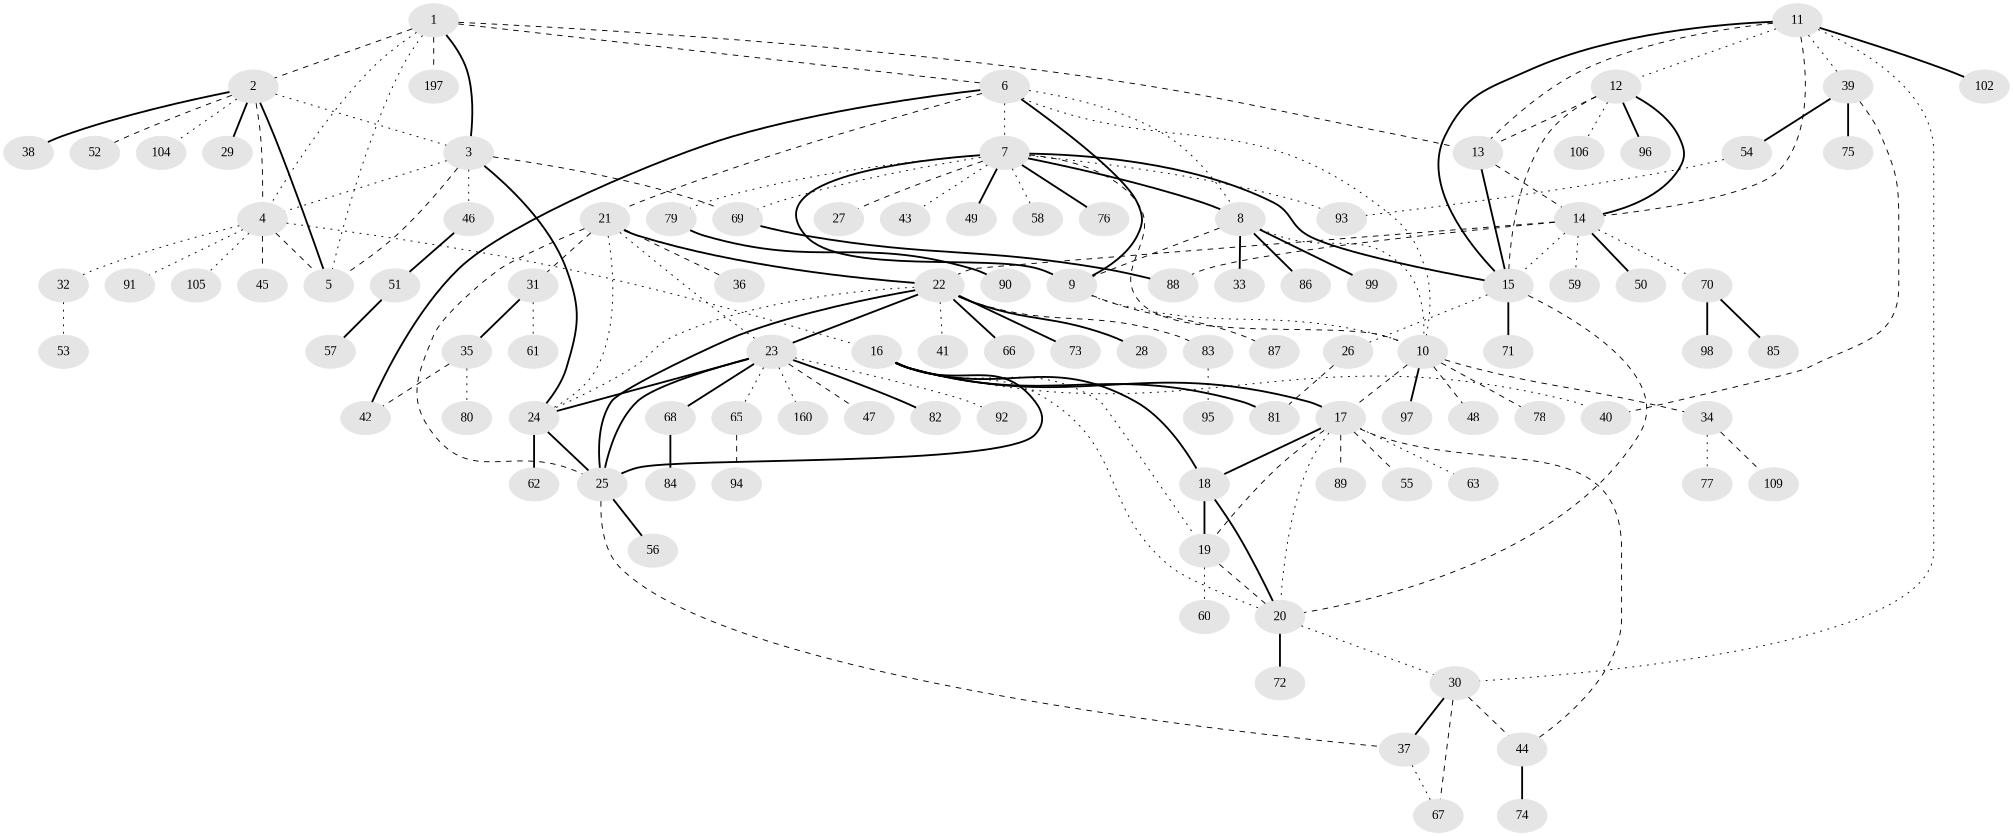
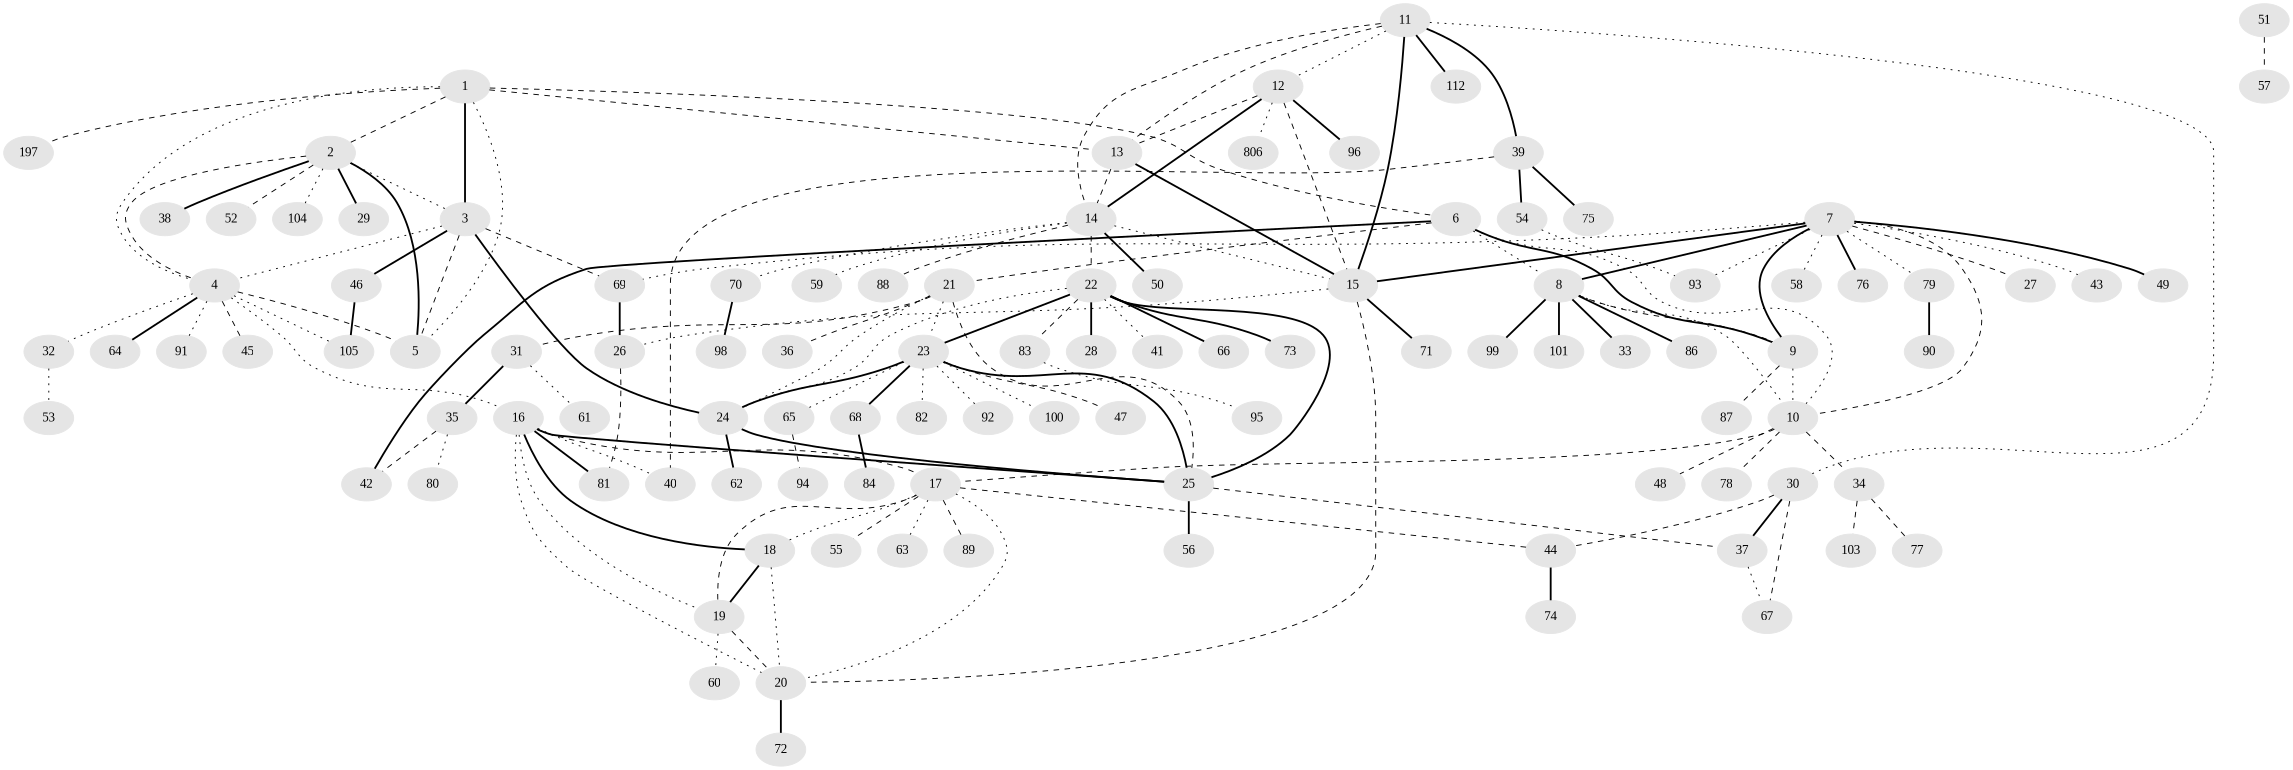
(1823, 53) -> (1488, 69)
(1984, 87) -> (1456, 87)
(1005, 120) -> none
(1579, 153) -> (1253, 153)
(469, 186) -> (407, 254)
(432, 252) -> (353, 319)
(955, 252) -> (620, 319)
(768, 265) -> none
(363, 319) -> (2264, 54)
none -> (115, 352)
none -> (1559, 352)
(1774, 352) -> none
(855, 383) -> (923, 385)
(1184, 383) -> (689, 452)
(803, 418) -> (1054, 418)
(1407, 418) -> none
(1273, 451) -> (853, 518)
(1707, 451) -> (1888, 518)
(1774, 484) -> (1851, 551)
(1246, 549) -> (775, 617)
(1367, 650) -> none
